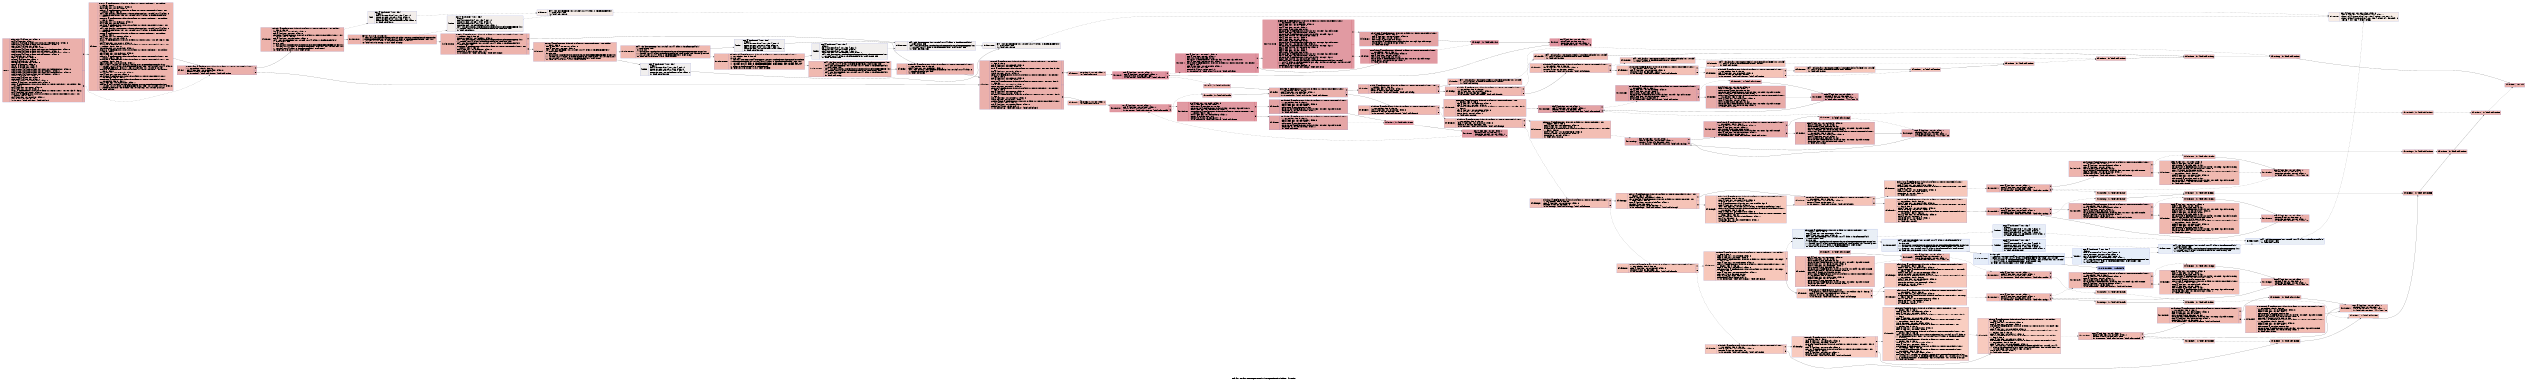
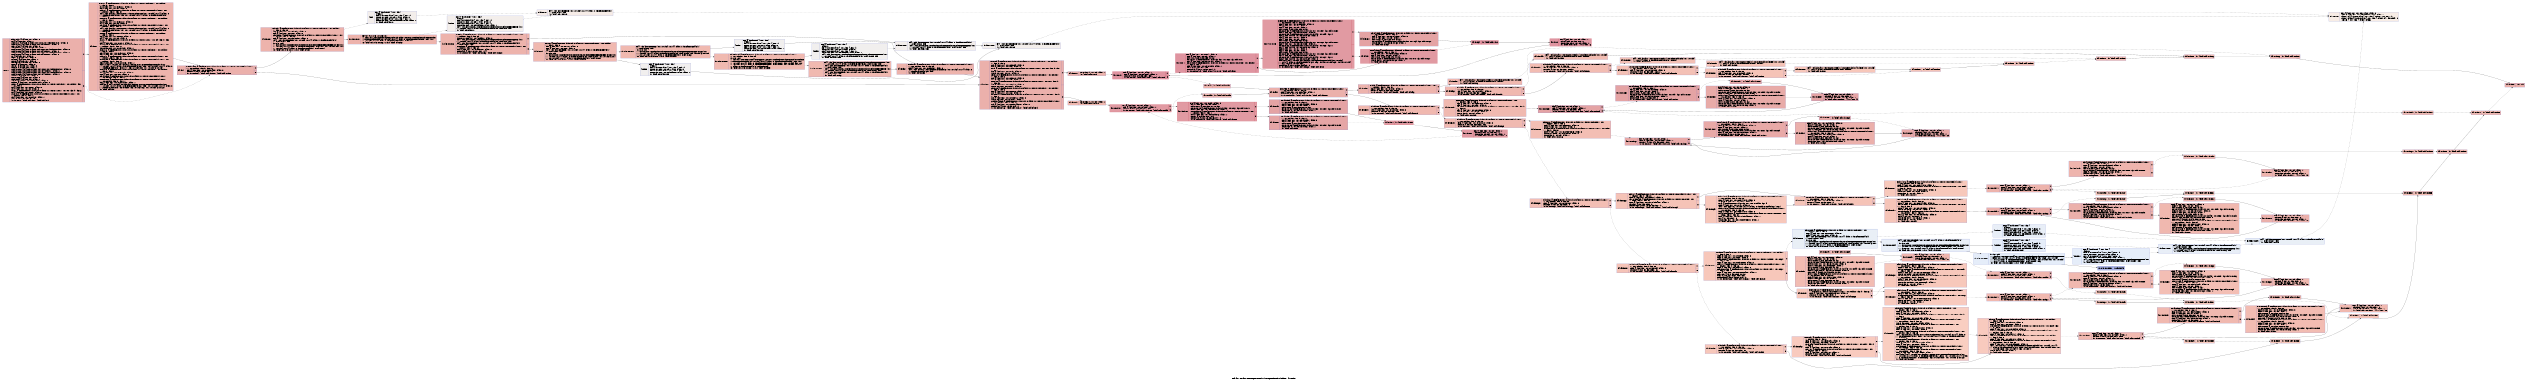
(2199, 173) -> none
